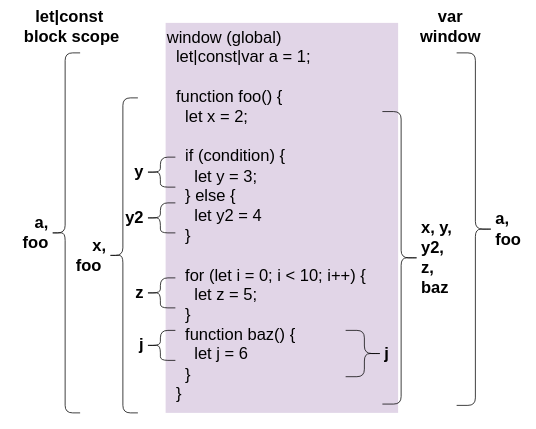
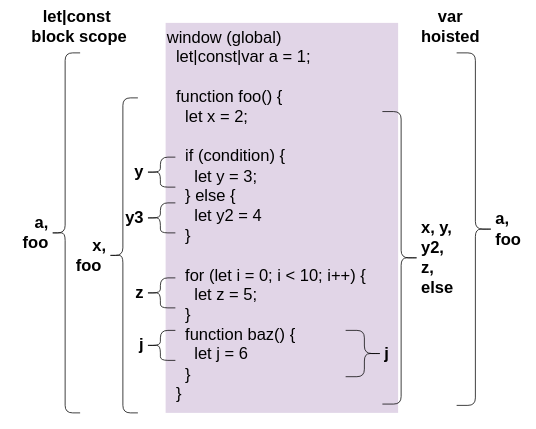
(72, 27) -> (79, 27)
(450, 27) -> (450, 27)
(134, 218) -> (134, 218)
(441, 258) -> (441, 258)
